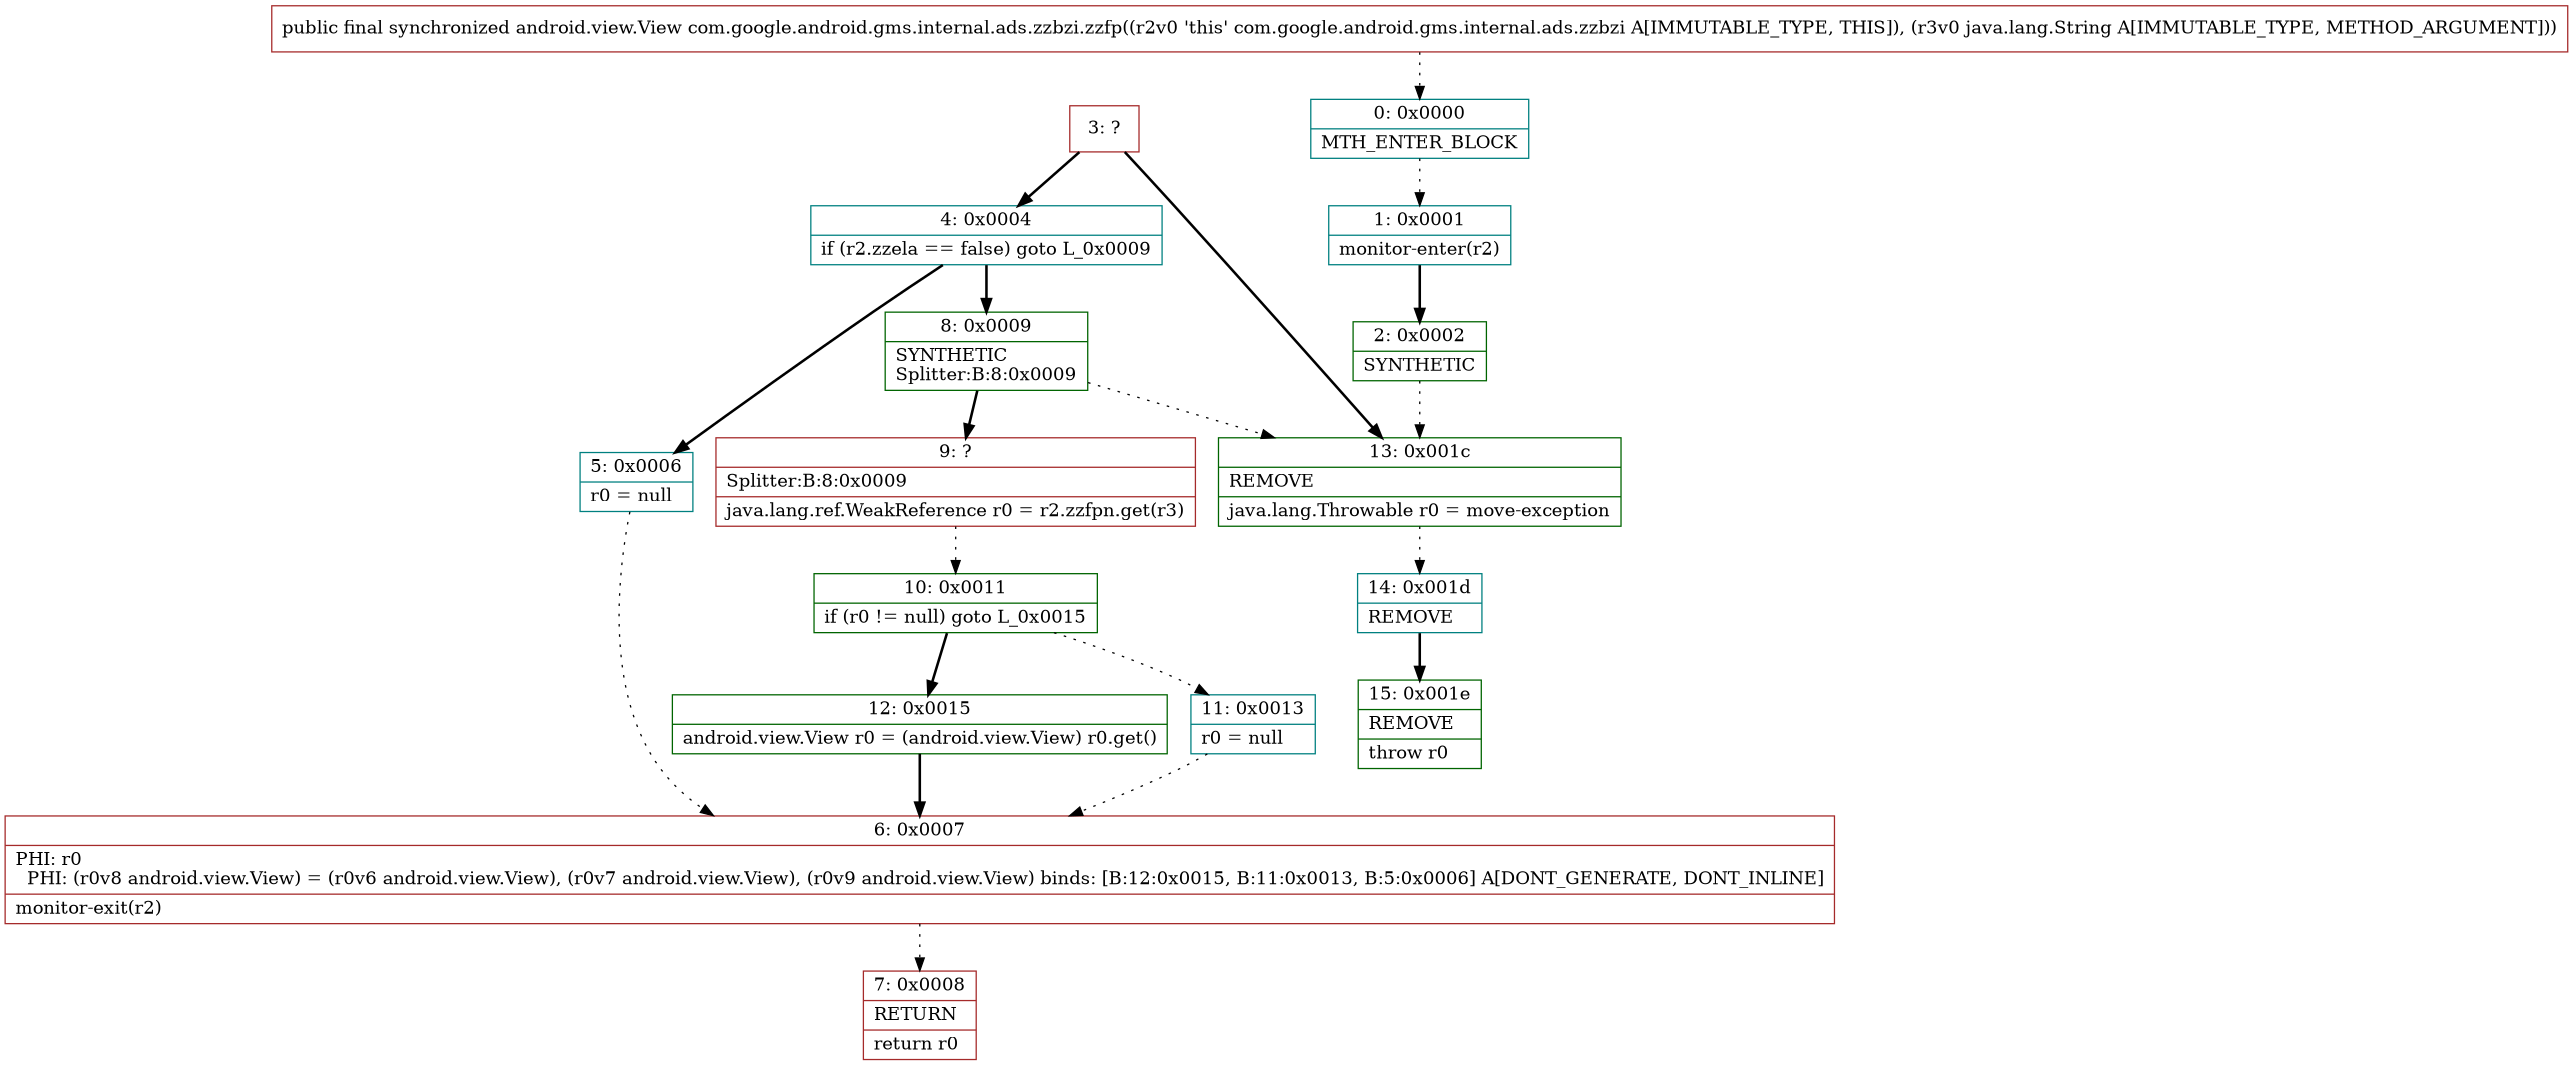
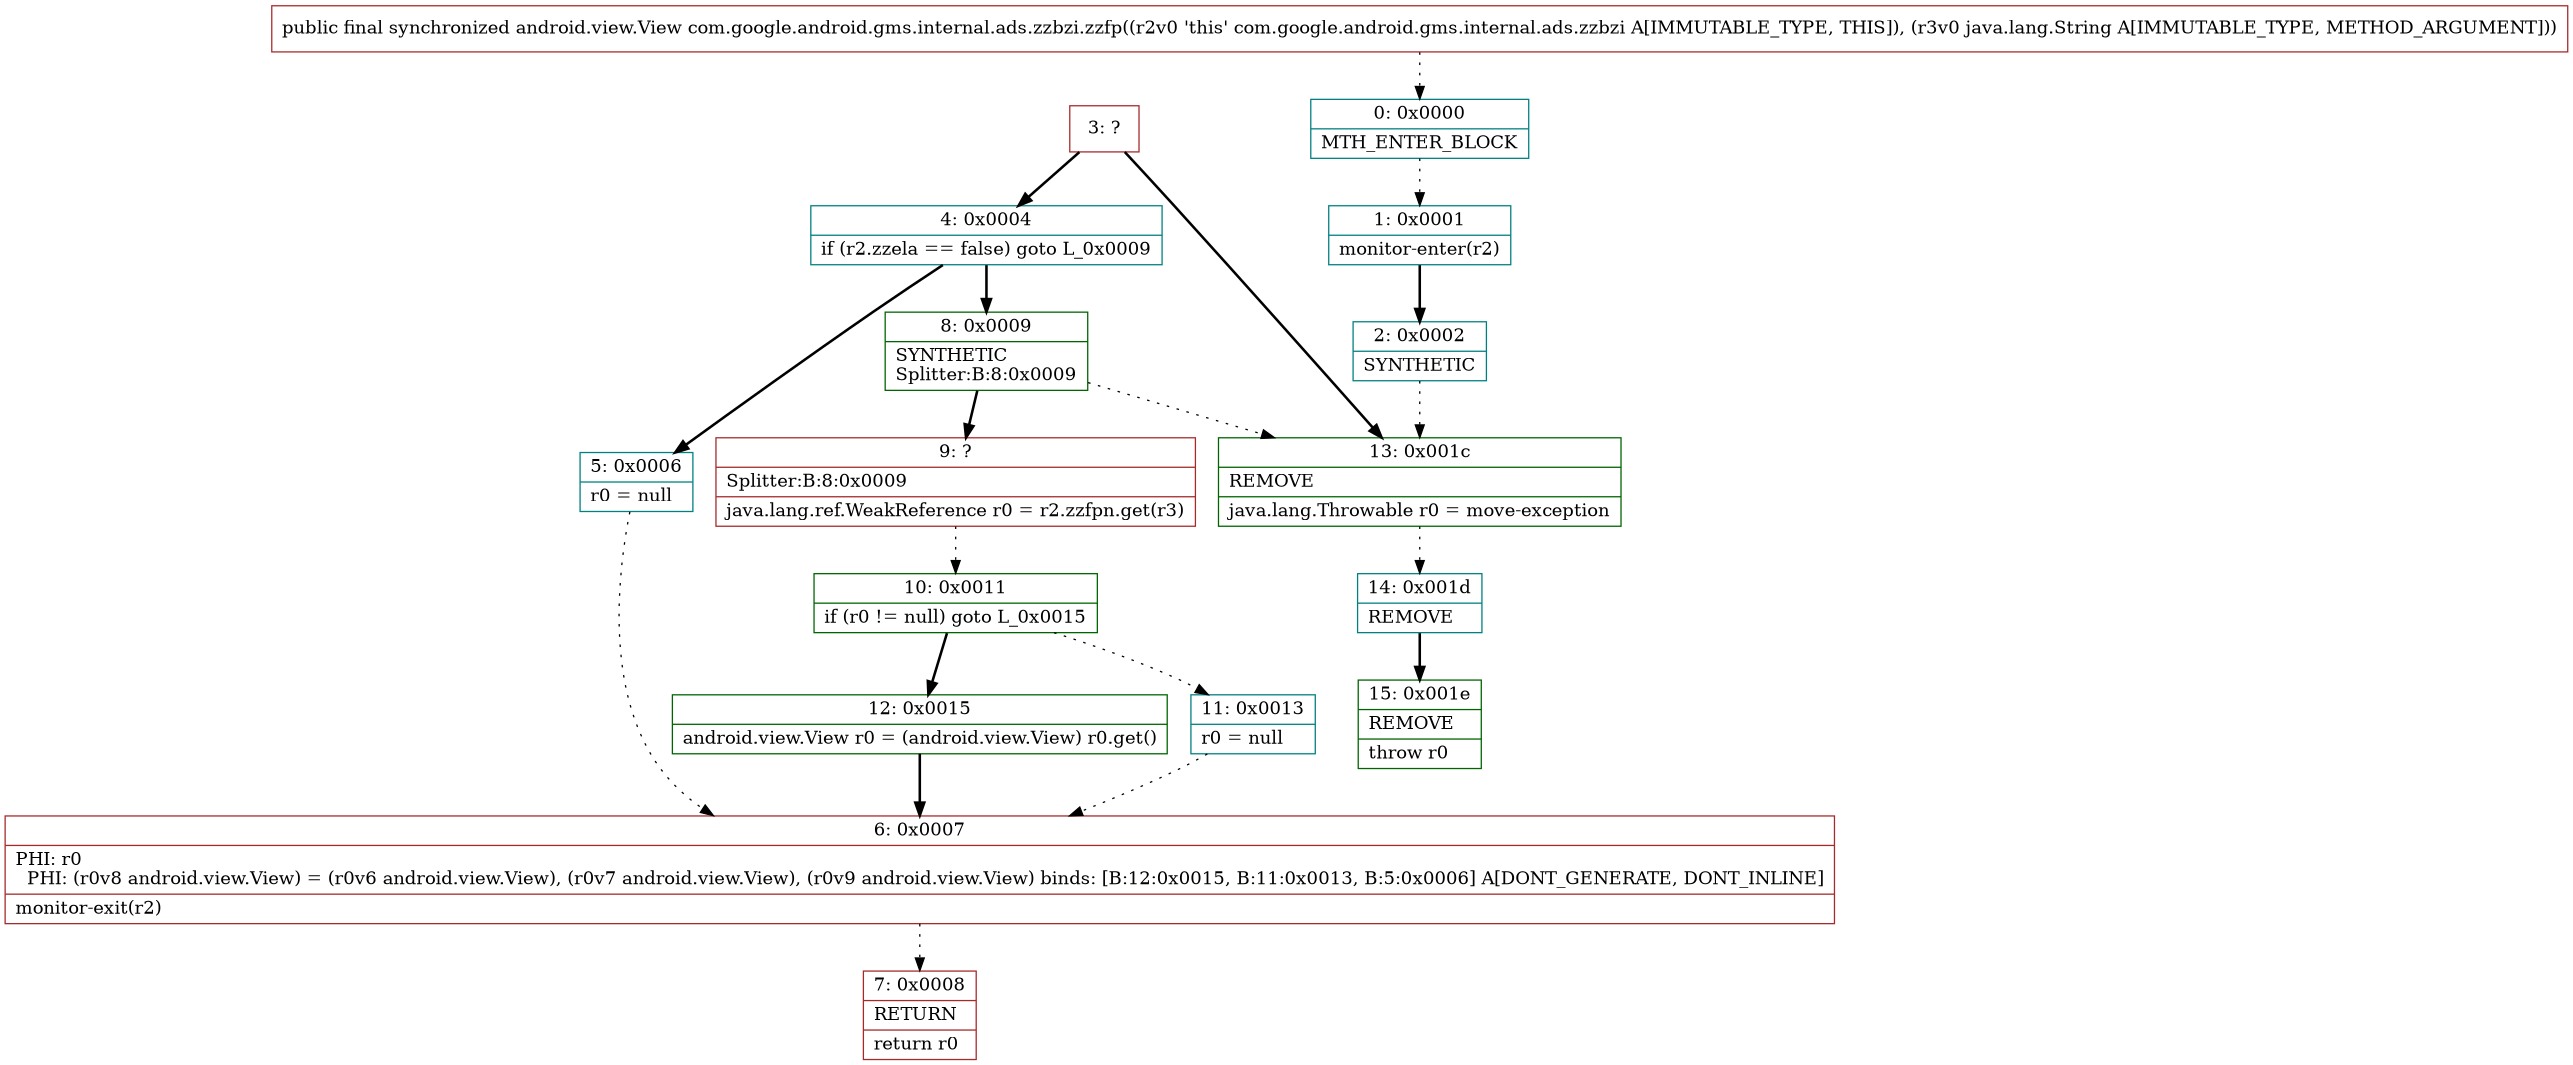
(1420, 351) -> (1420, 351)
